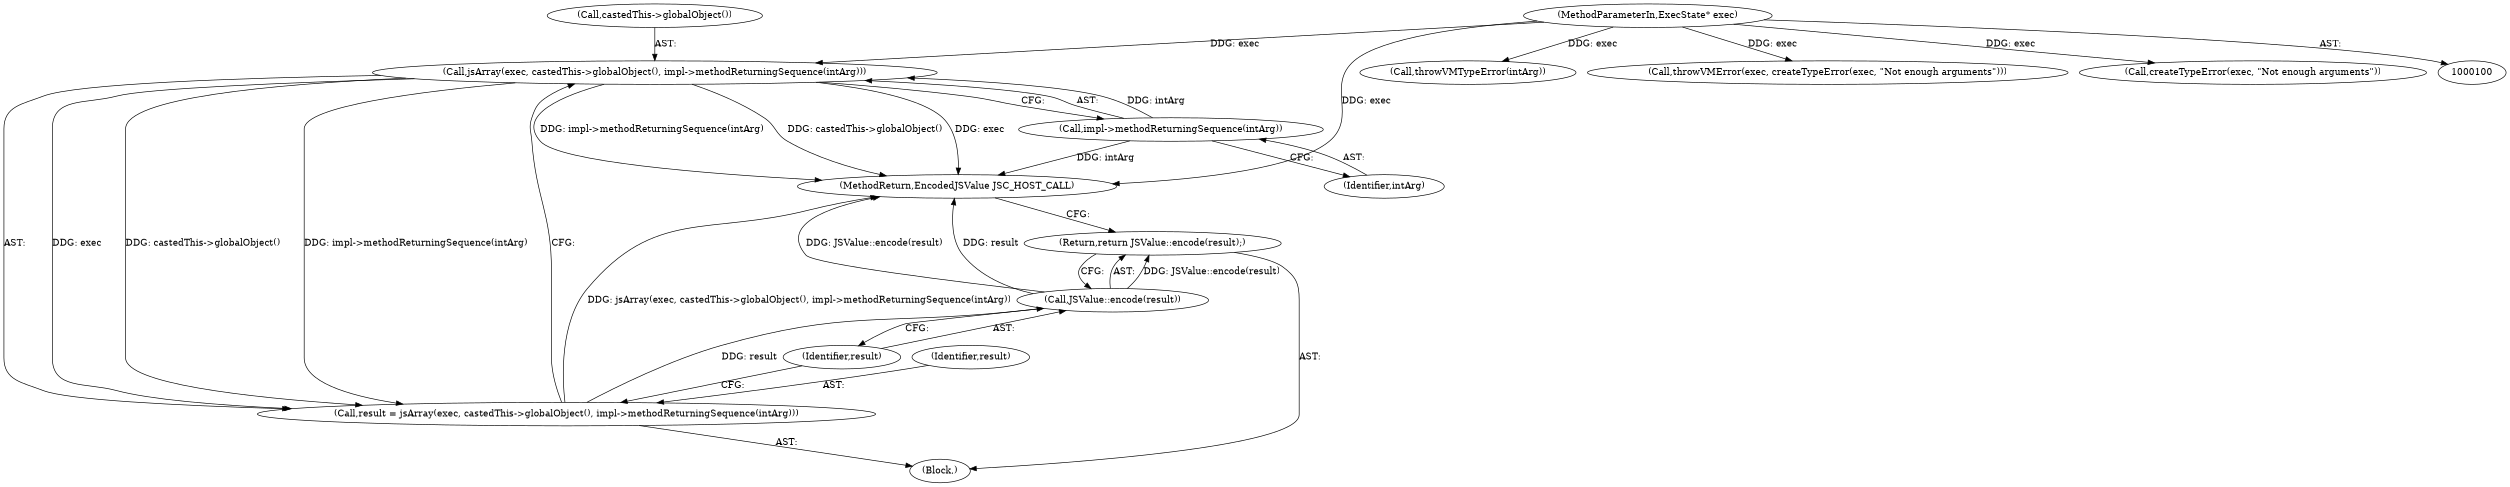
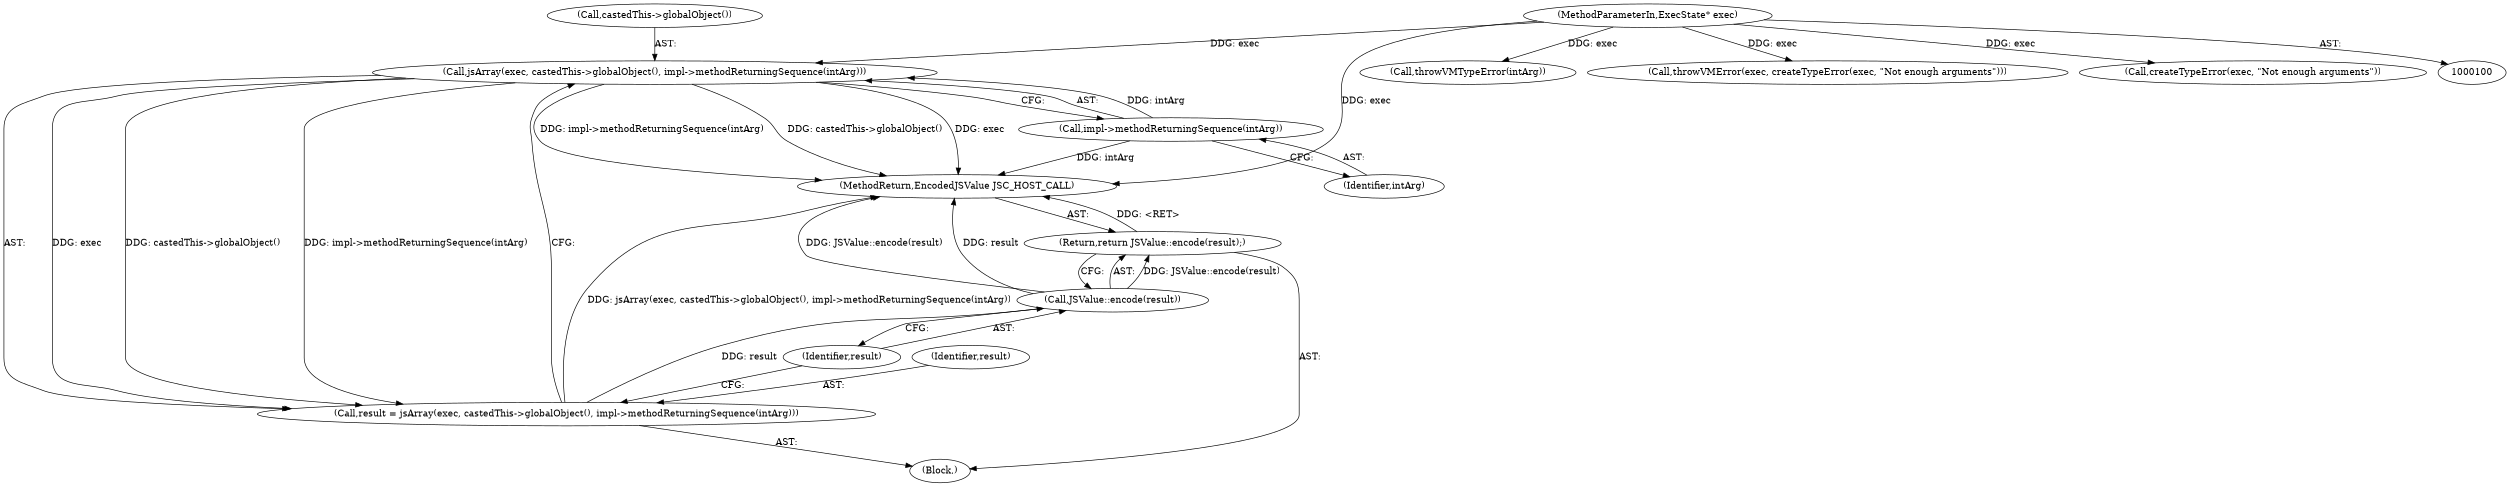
none -> (1095, 210)
(1080, 215) -> (1080, 215)
